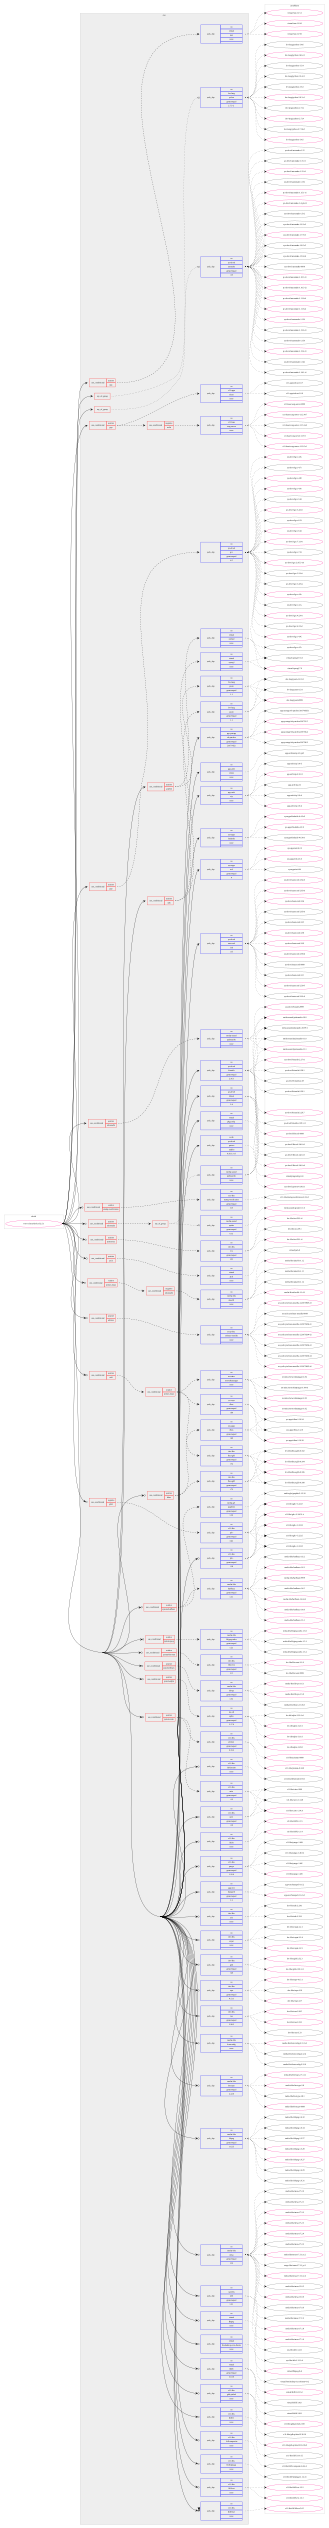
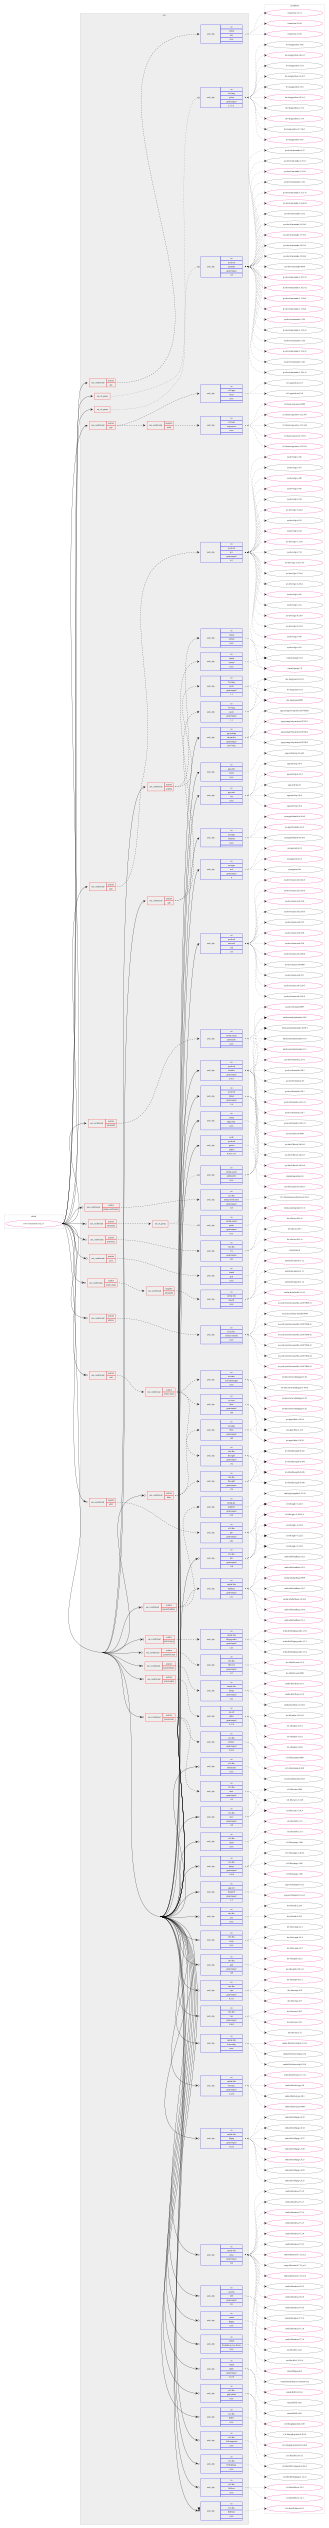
none -> (295, 1102)
